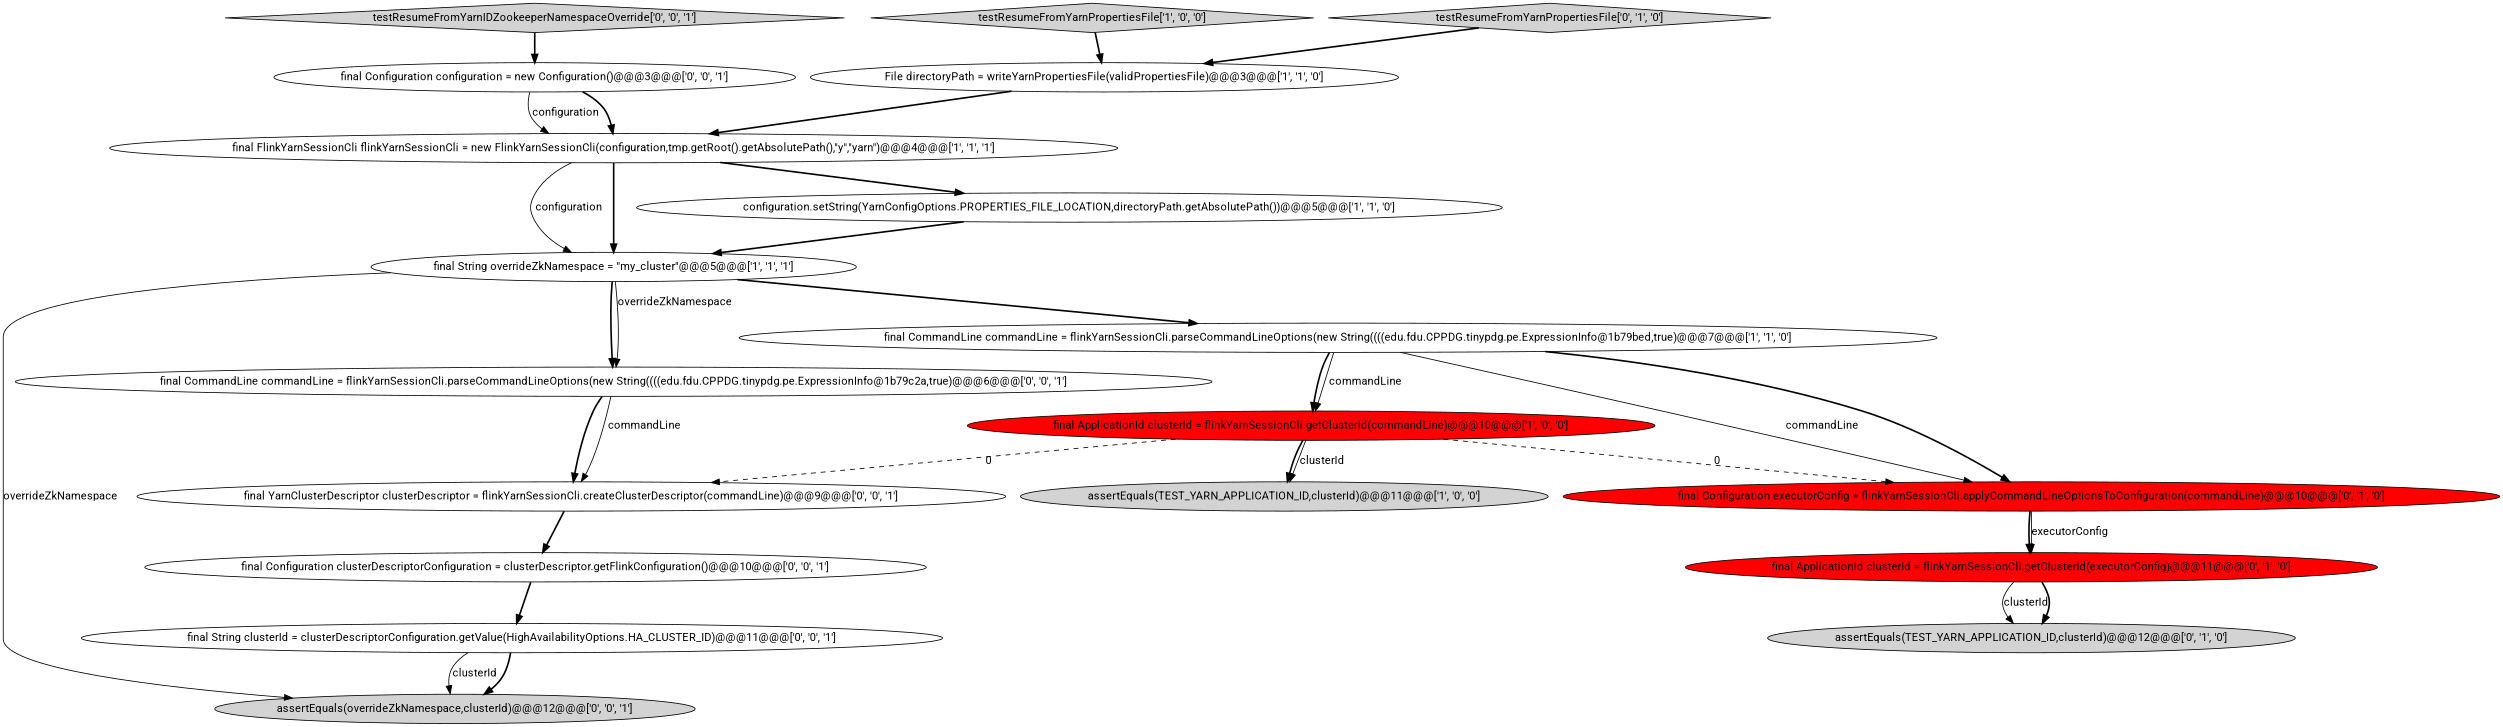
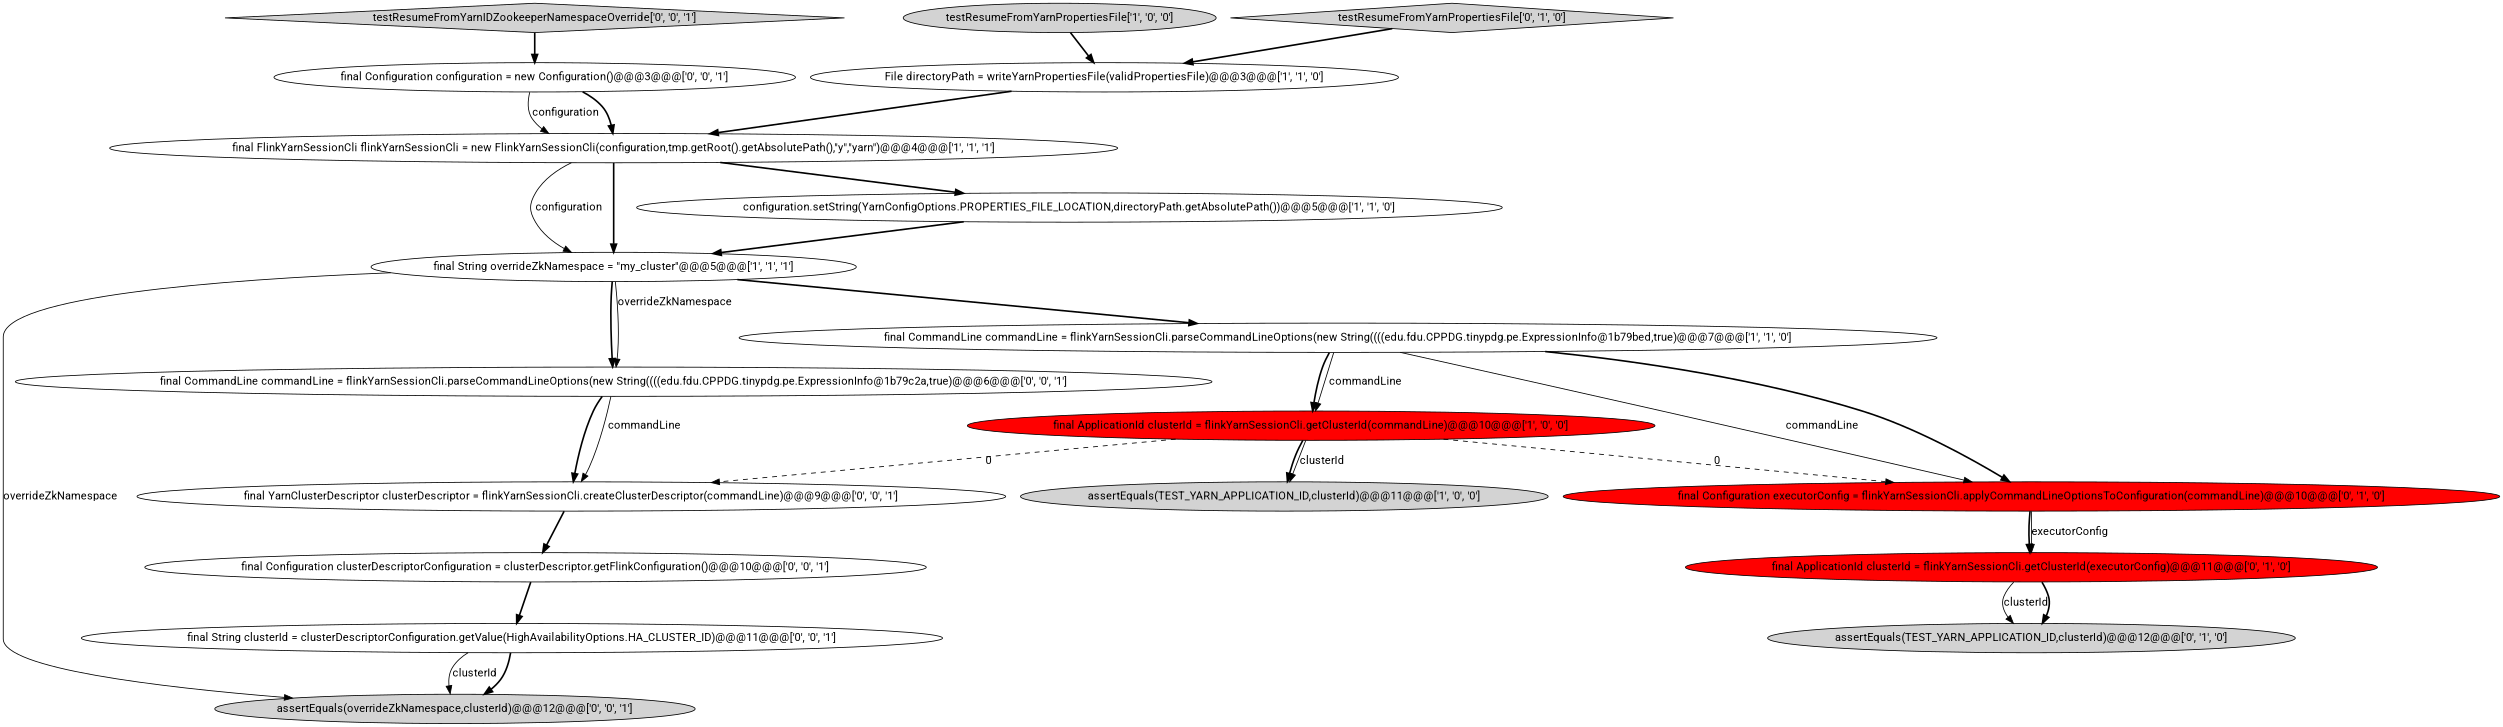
(1092, 18) -> (1060, 18)
